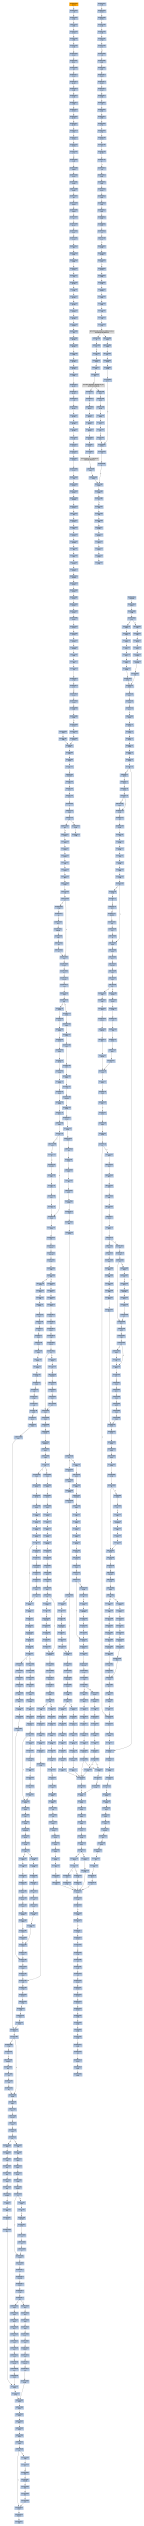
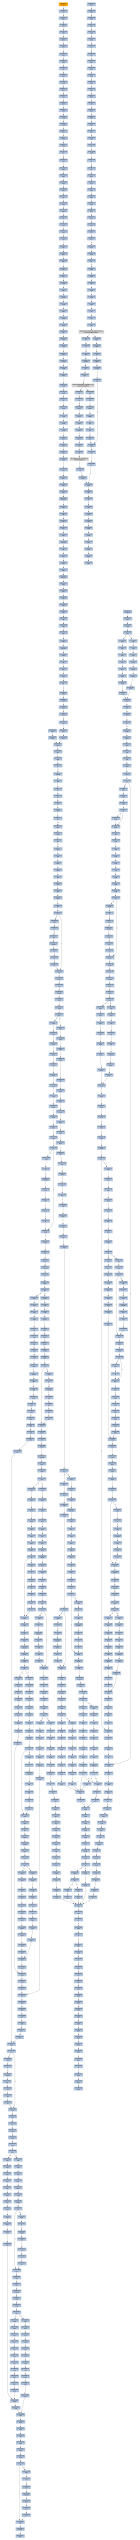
(67, 822) -> (58, 837)
